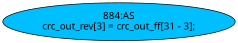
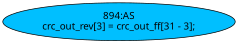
(119, 22) -> (119, 22)
